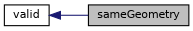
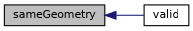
(74, 15) -> (130, 15)
